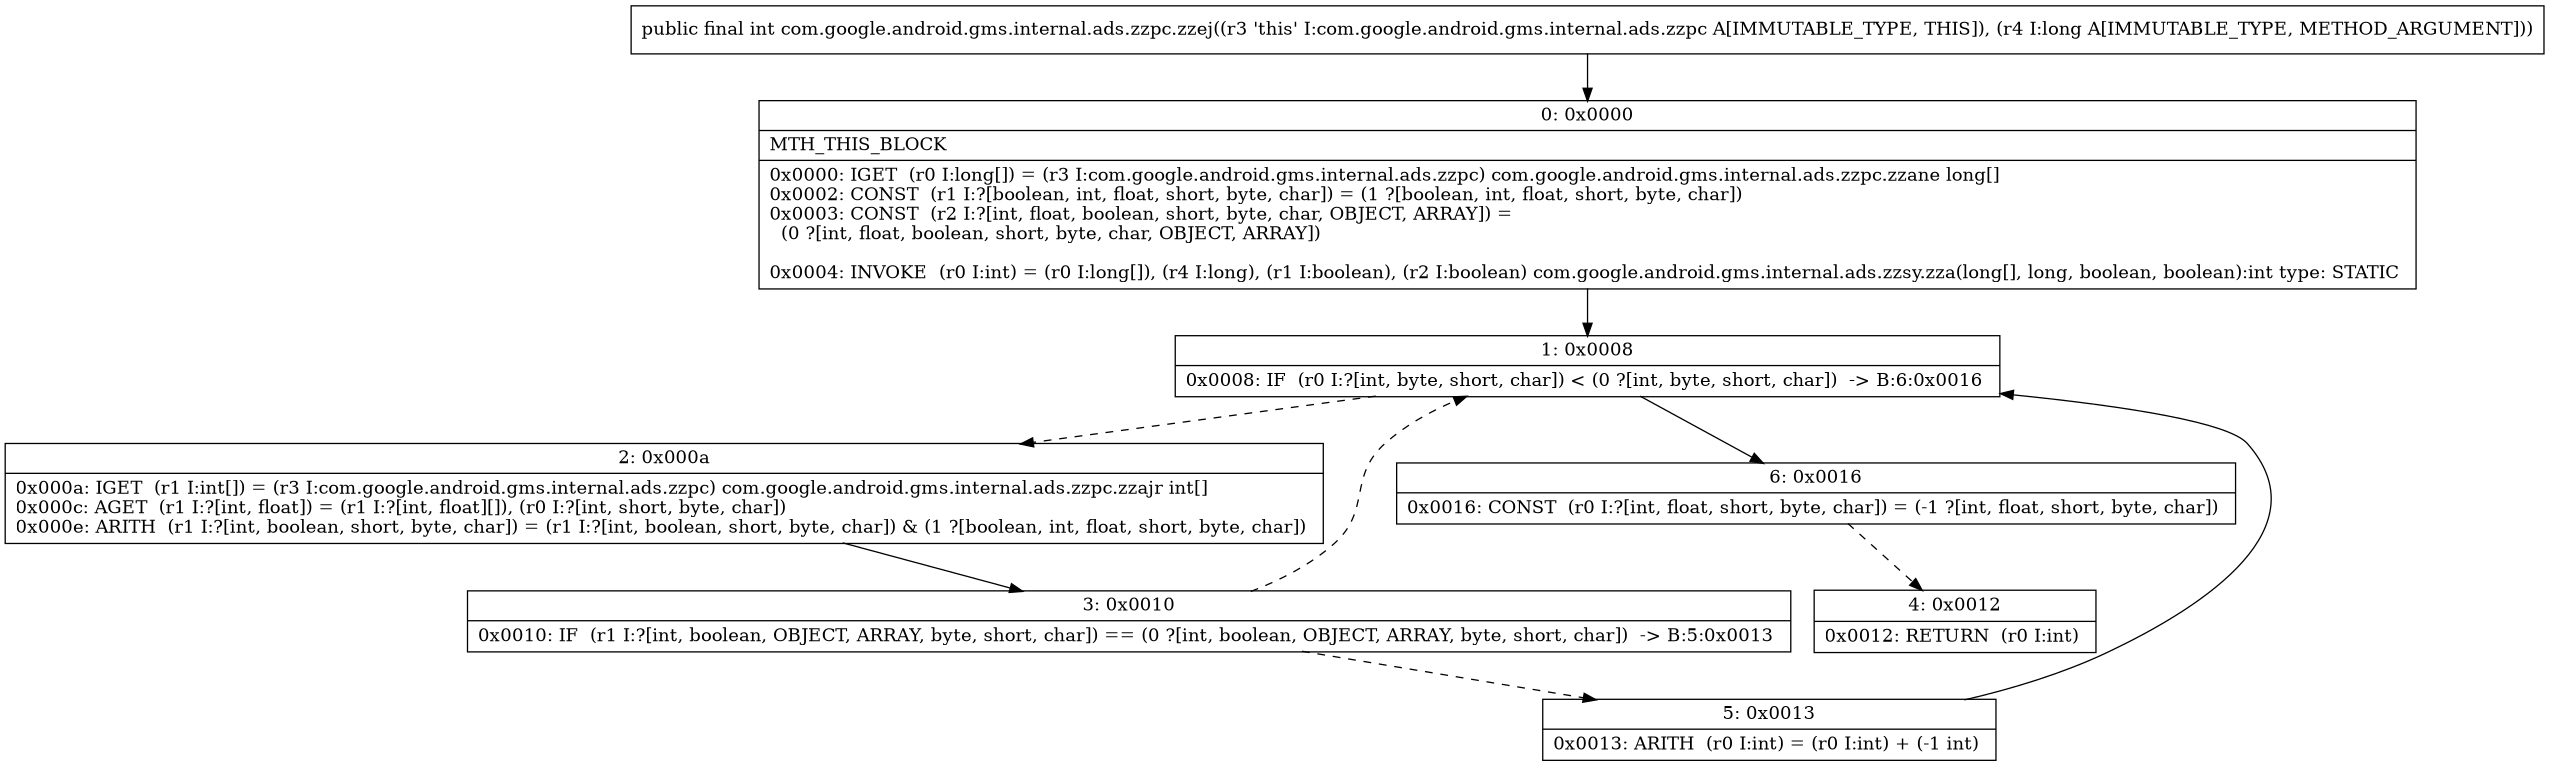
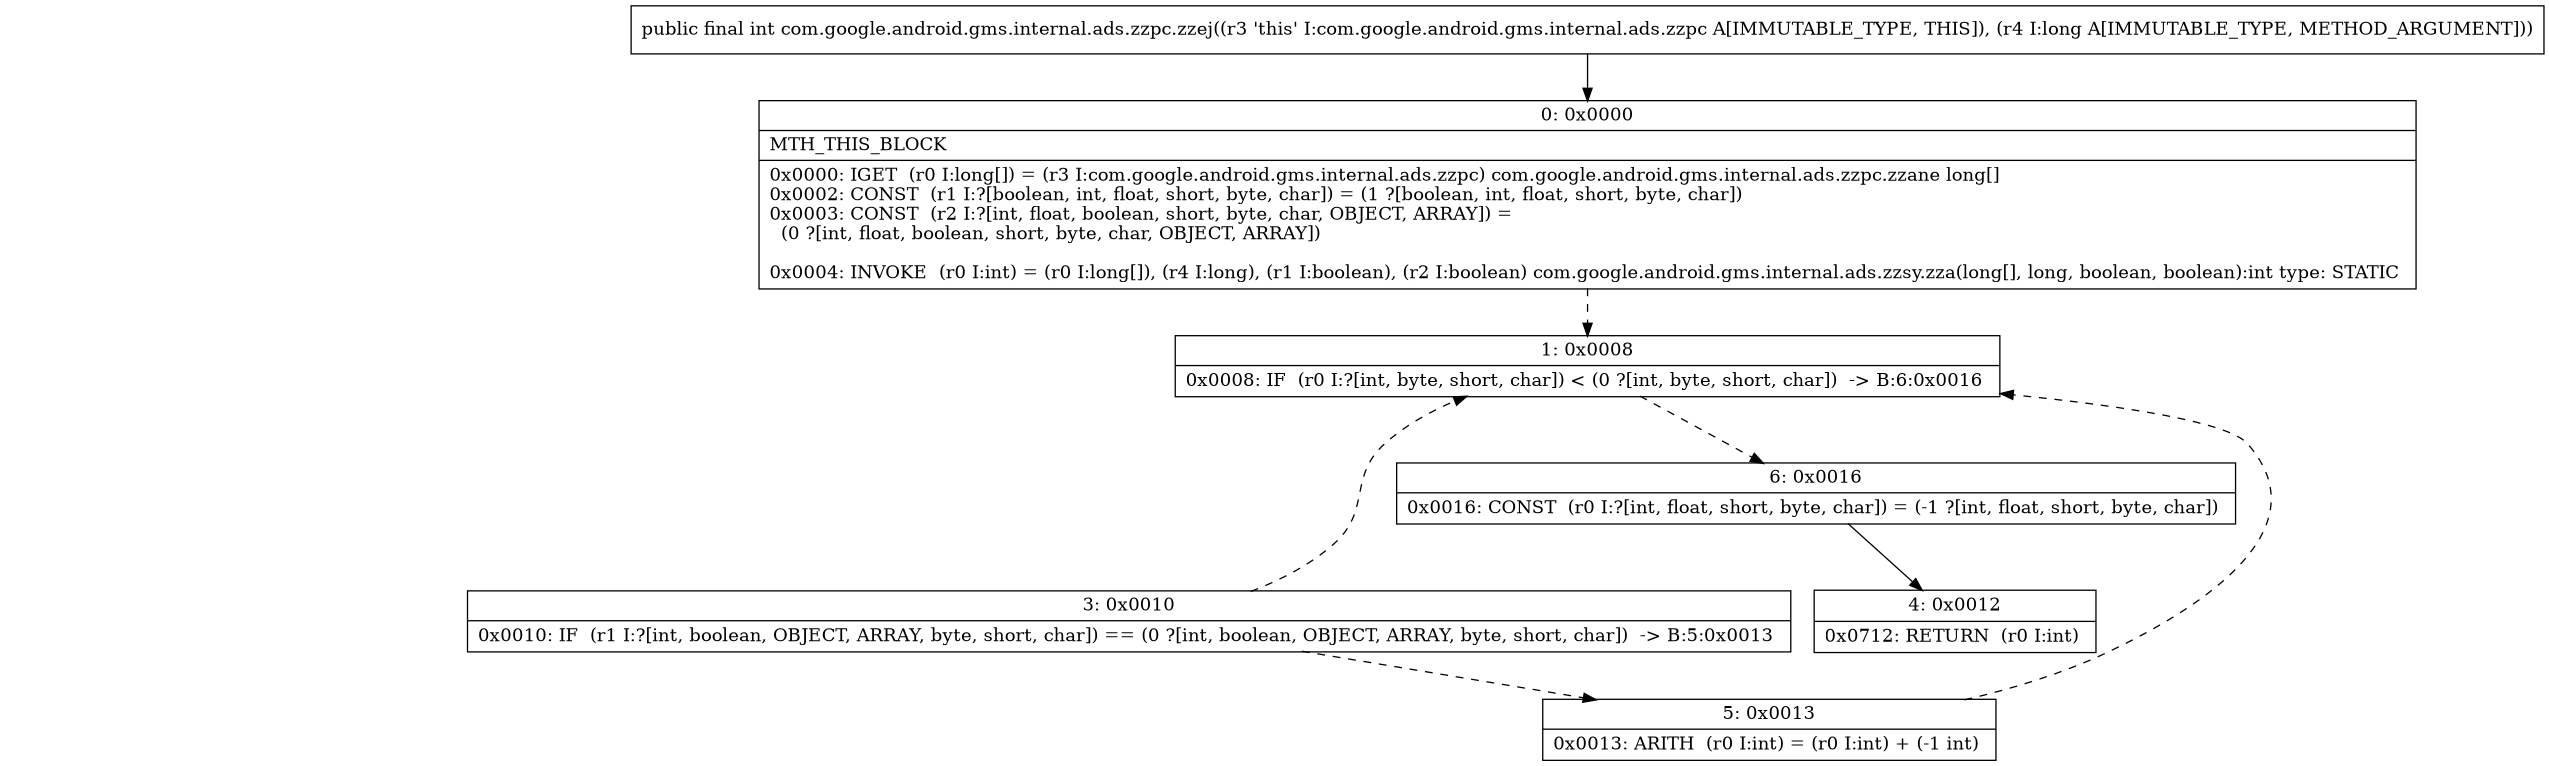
(1588, 306) -> (1588, 306)
(1696, 427) -> (1696, 427)
(664, 493) -> none
(2259, 538) -> (2259, 538)
(1880, 553) -> (1880, 553)
(1955, 636) -> (1955, 636)
